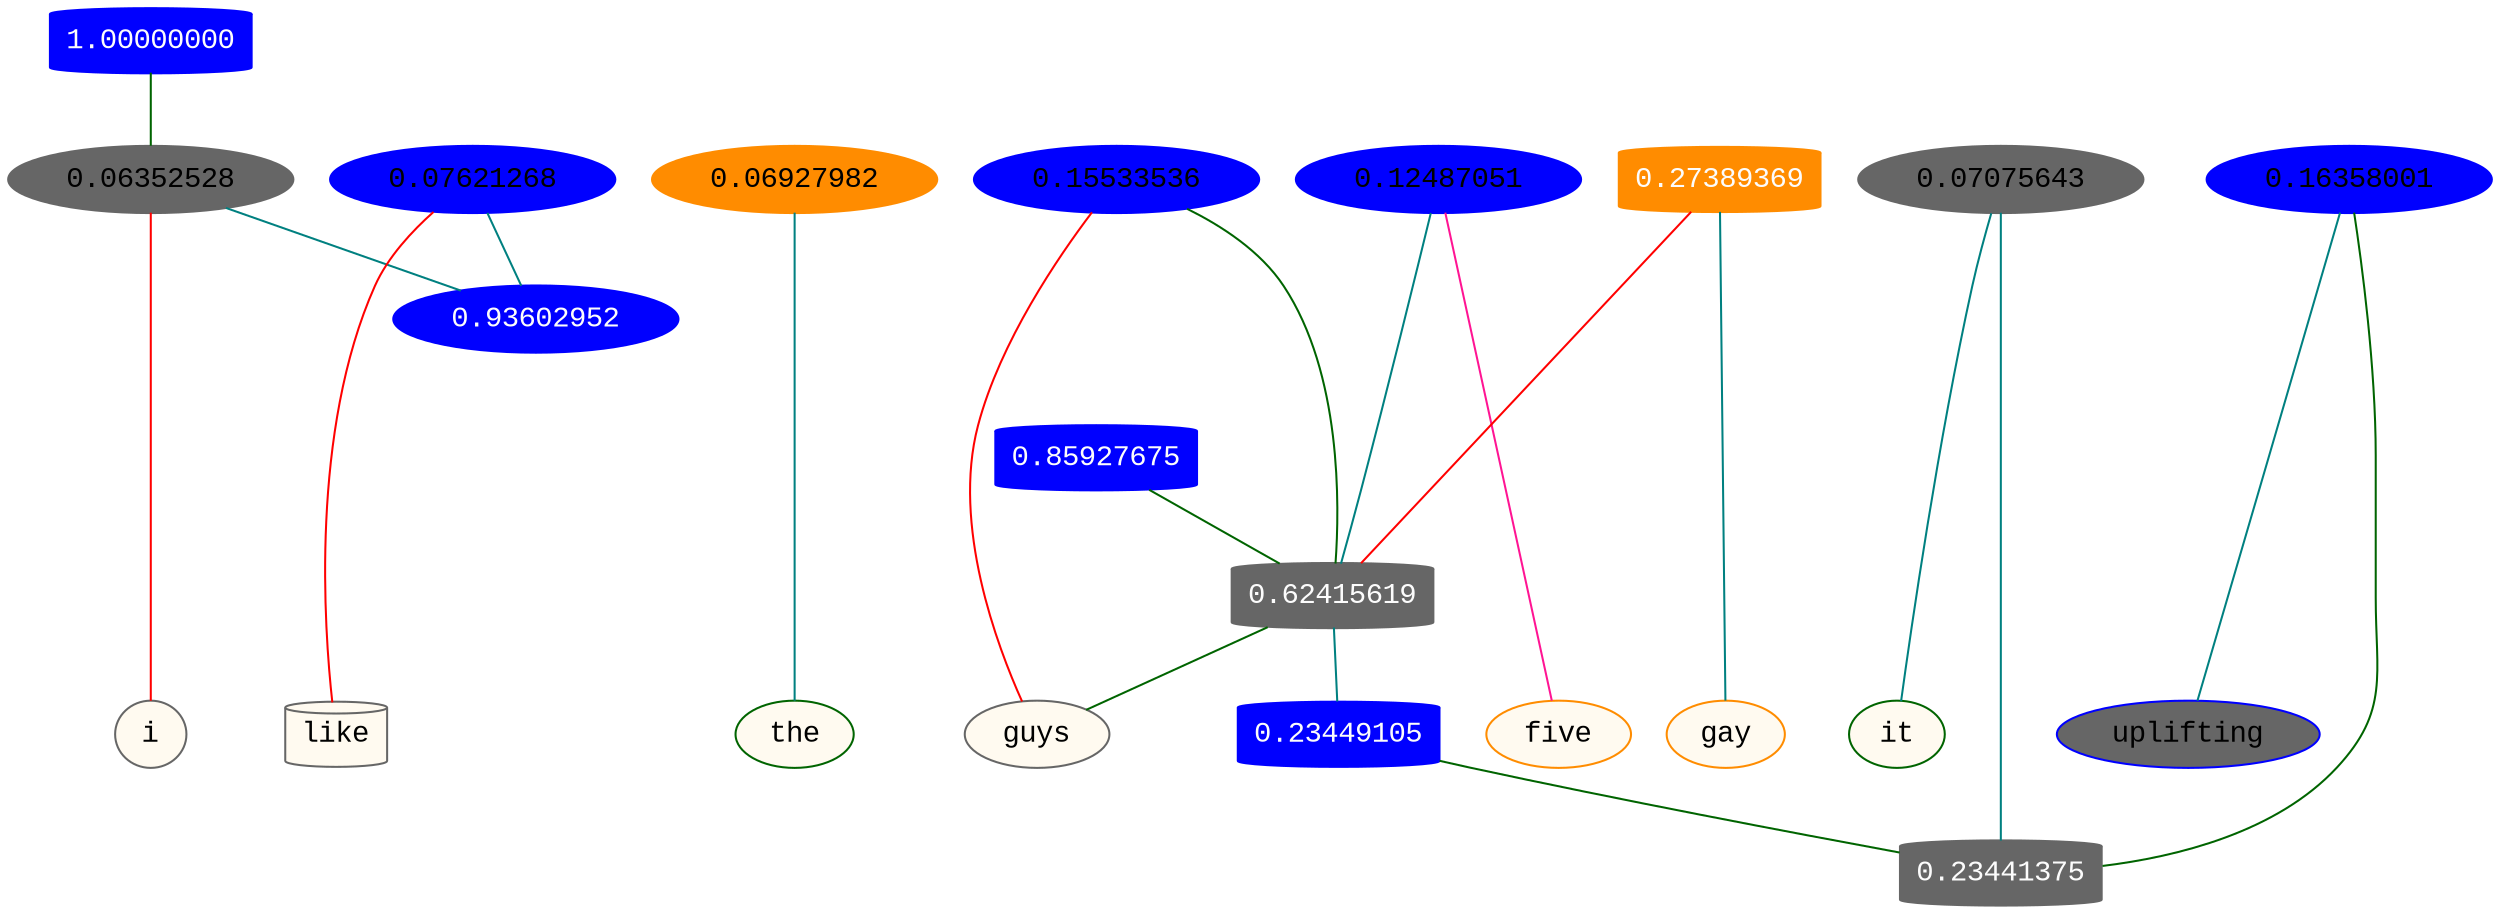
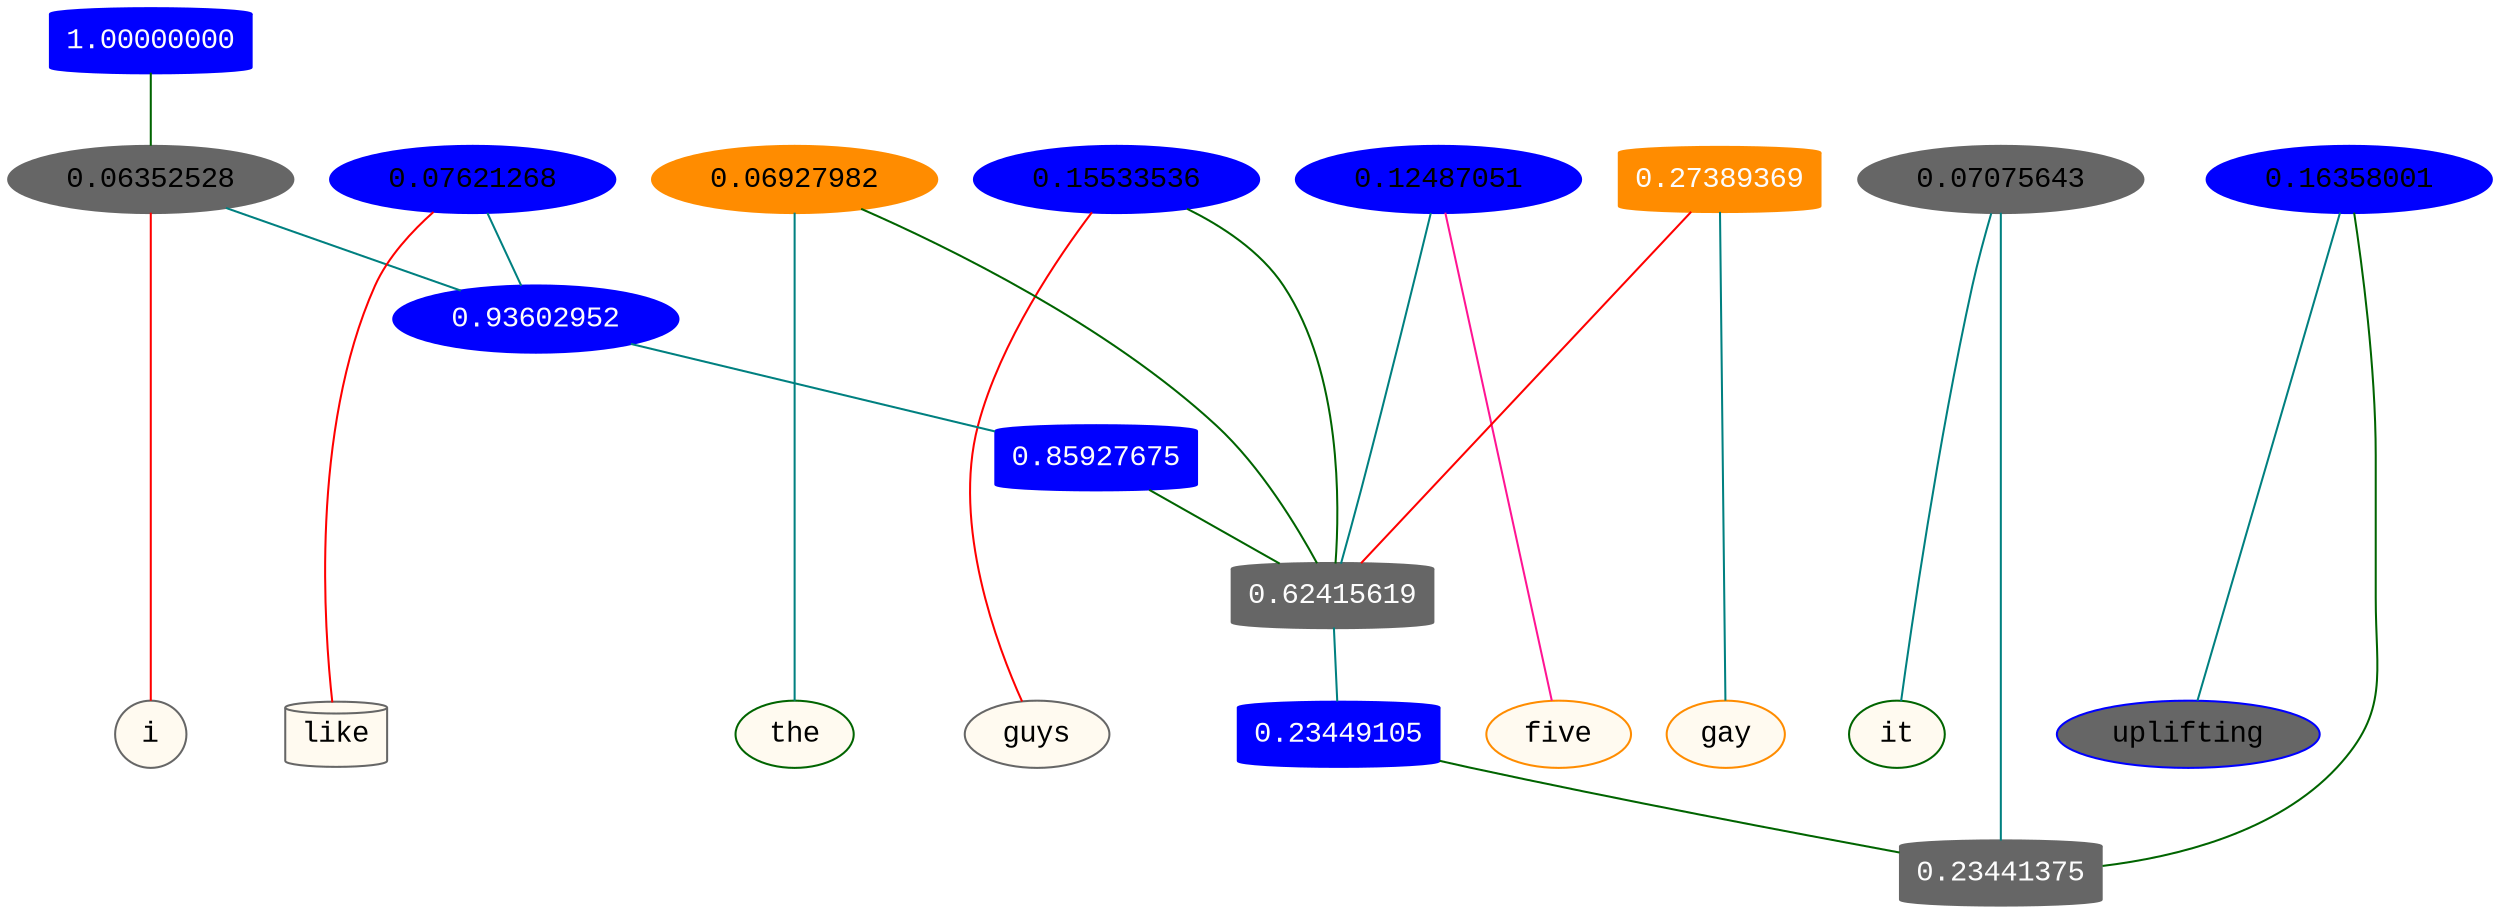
none -> (813, 388)
(1177, 669) -> (1119, 349)
